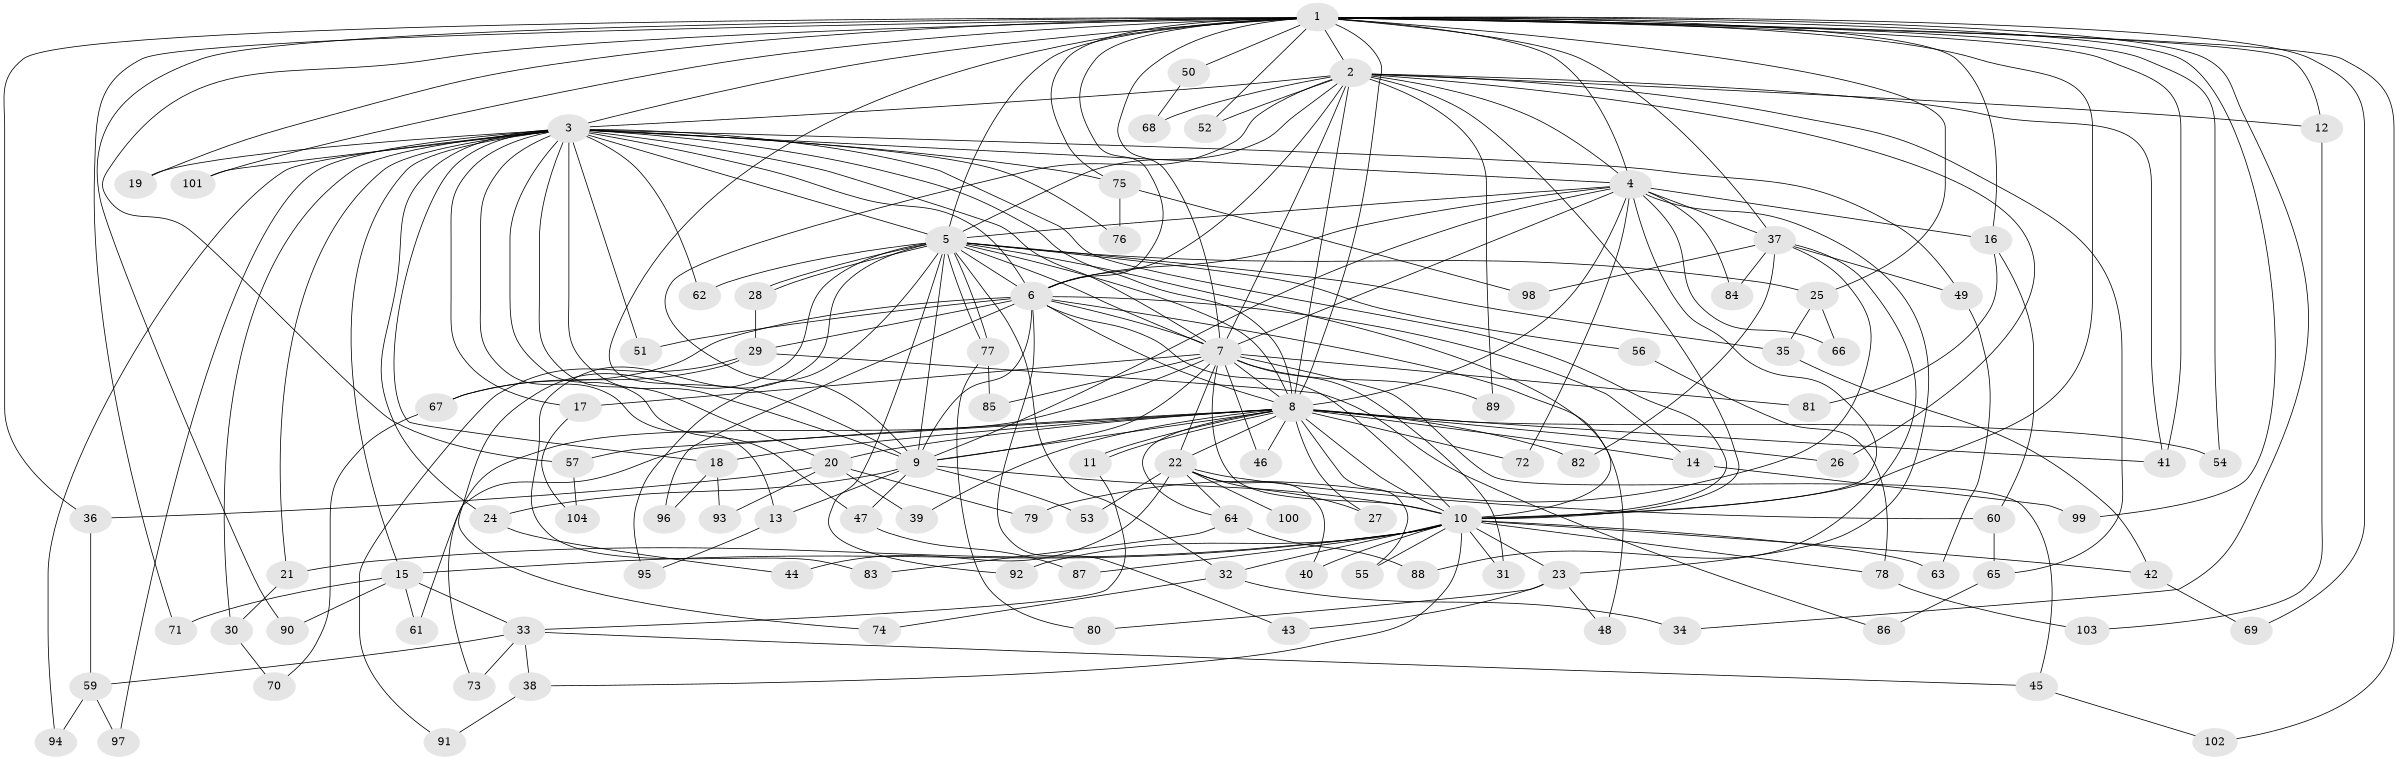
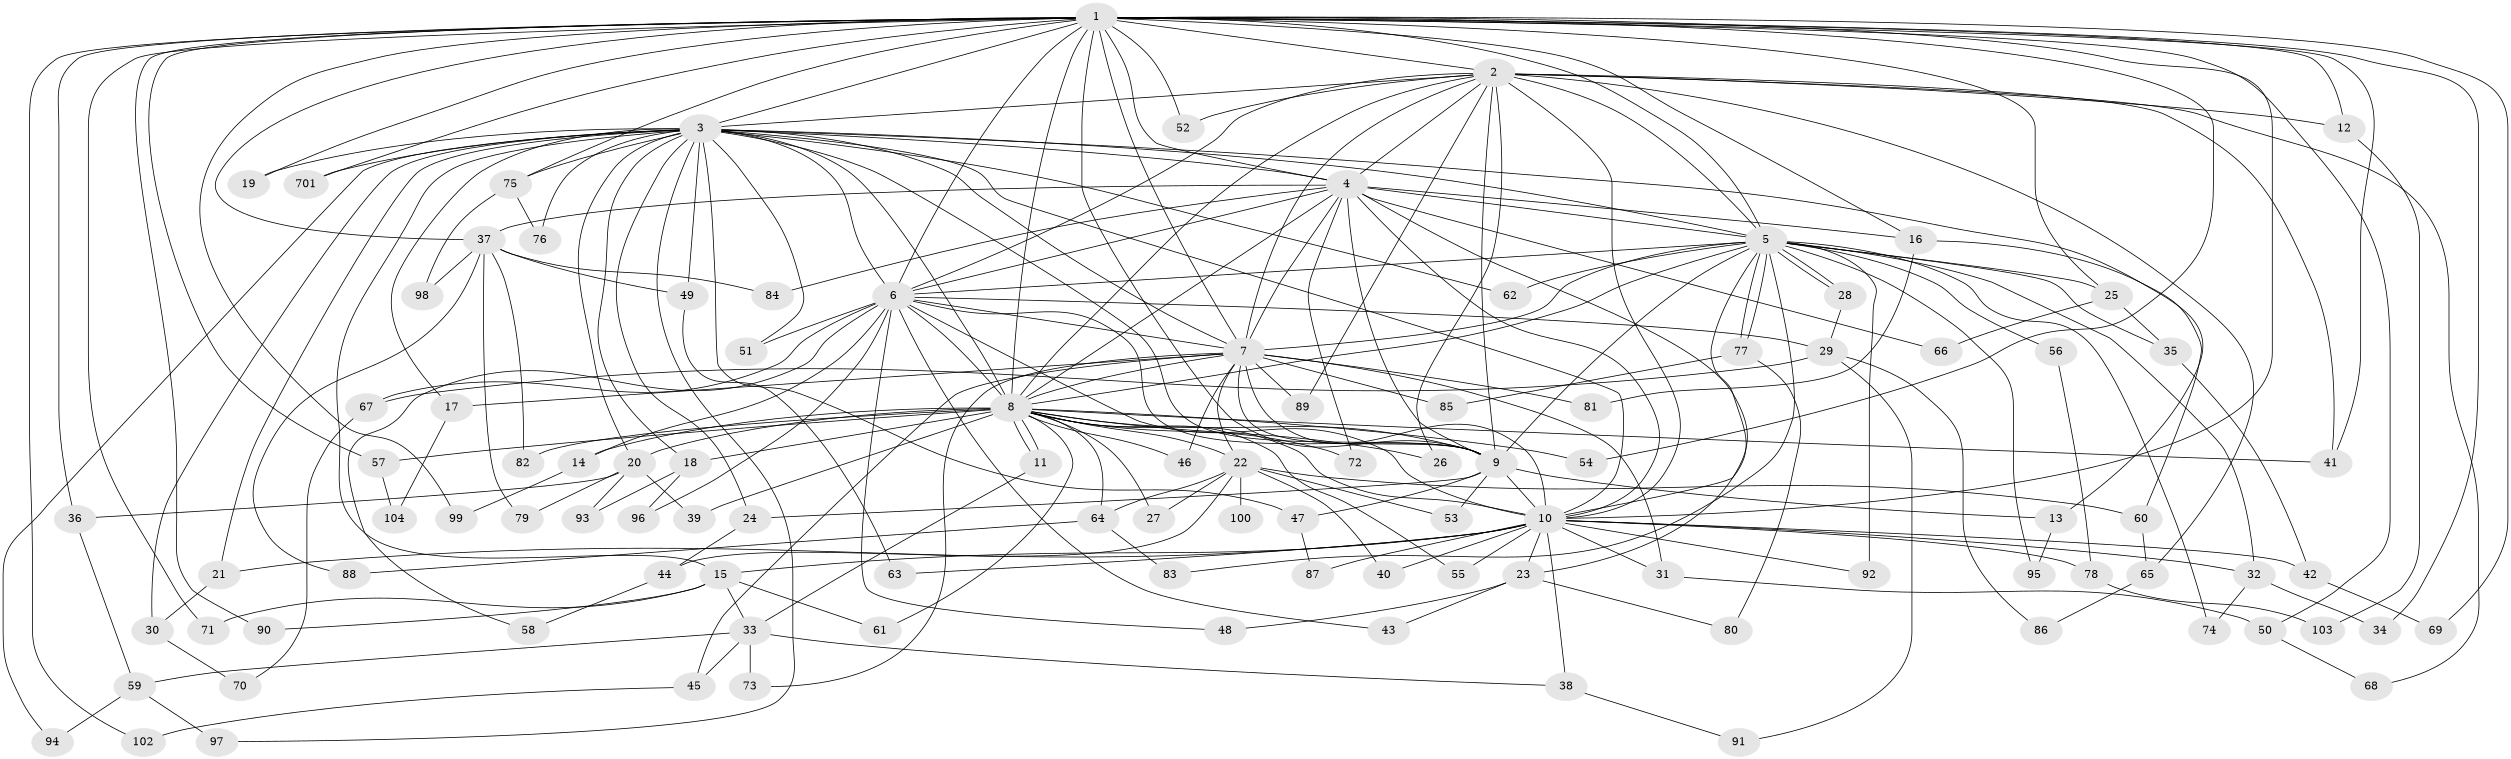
(193, 184) -> (306, 184)
none -> (1968, 592)
none -> (529, 631)
